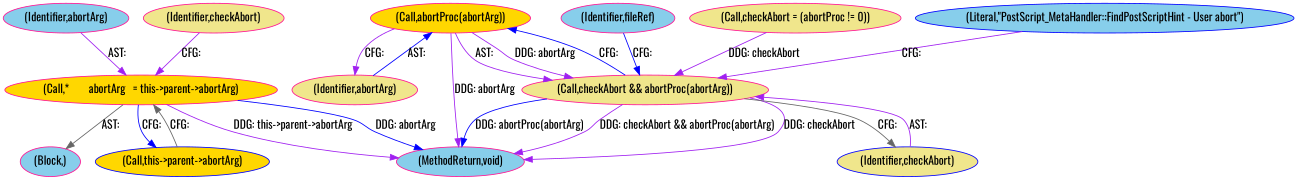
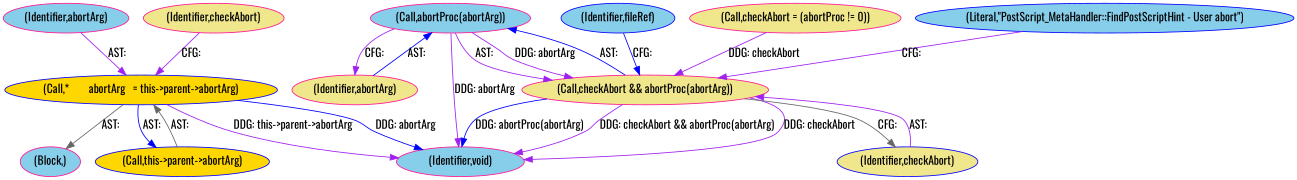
(450, 18) -> (450, 18)
(618, 18) -> (618, 18)
(610, 54) -> (610, 54)
(141, 90) -> (141, 90)
(153, 126) -> (153, 126)
(181, 126) -> (181, 126)
(460, 162) -> (460, 162)
